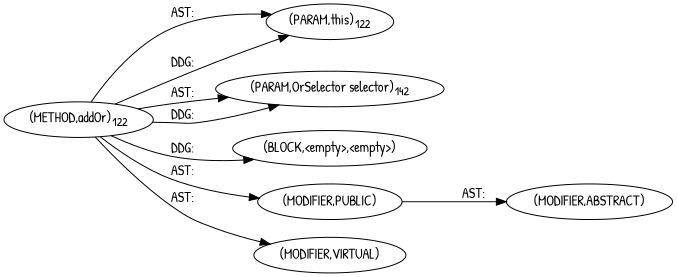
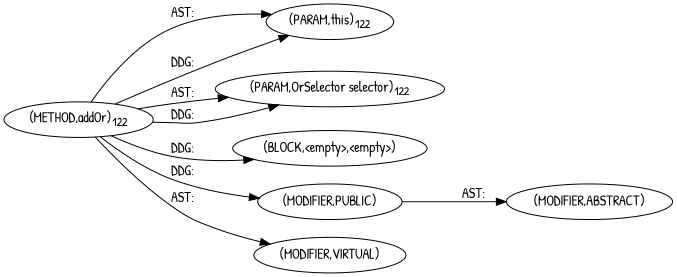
(402, 88) -> (402, 88)
(184, 172) -> (184, 172)
